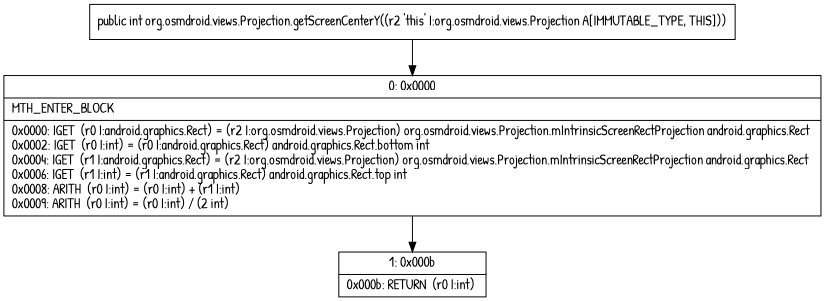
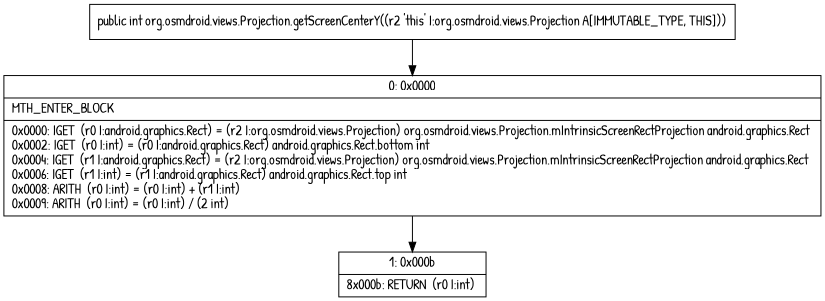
(412, 285) -> (412, 285)
